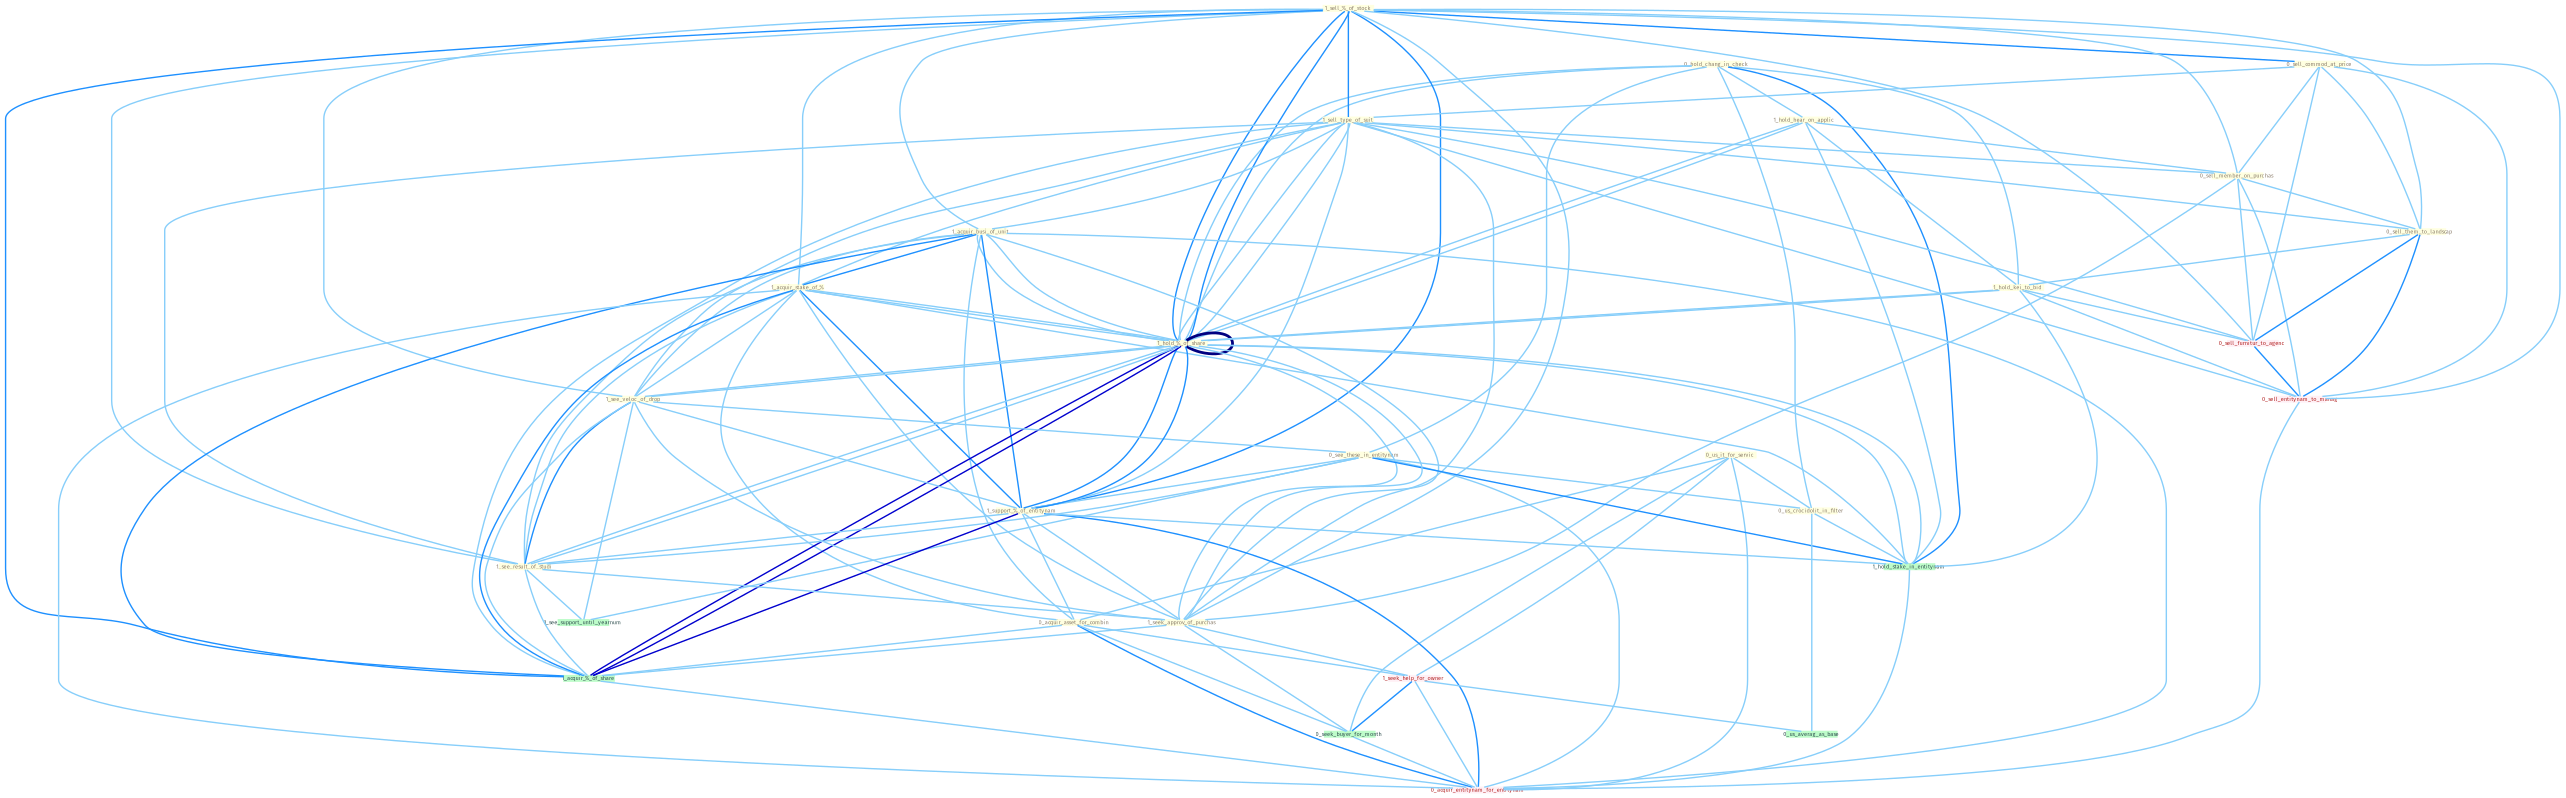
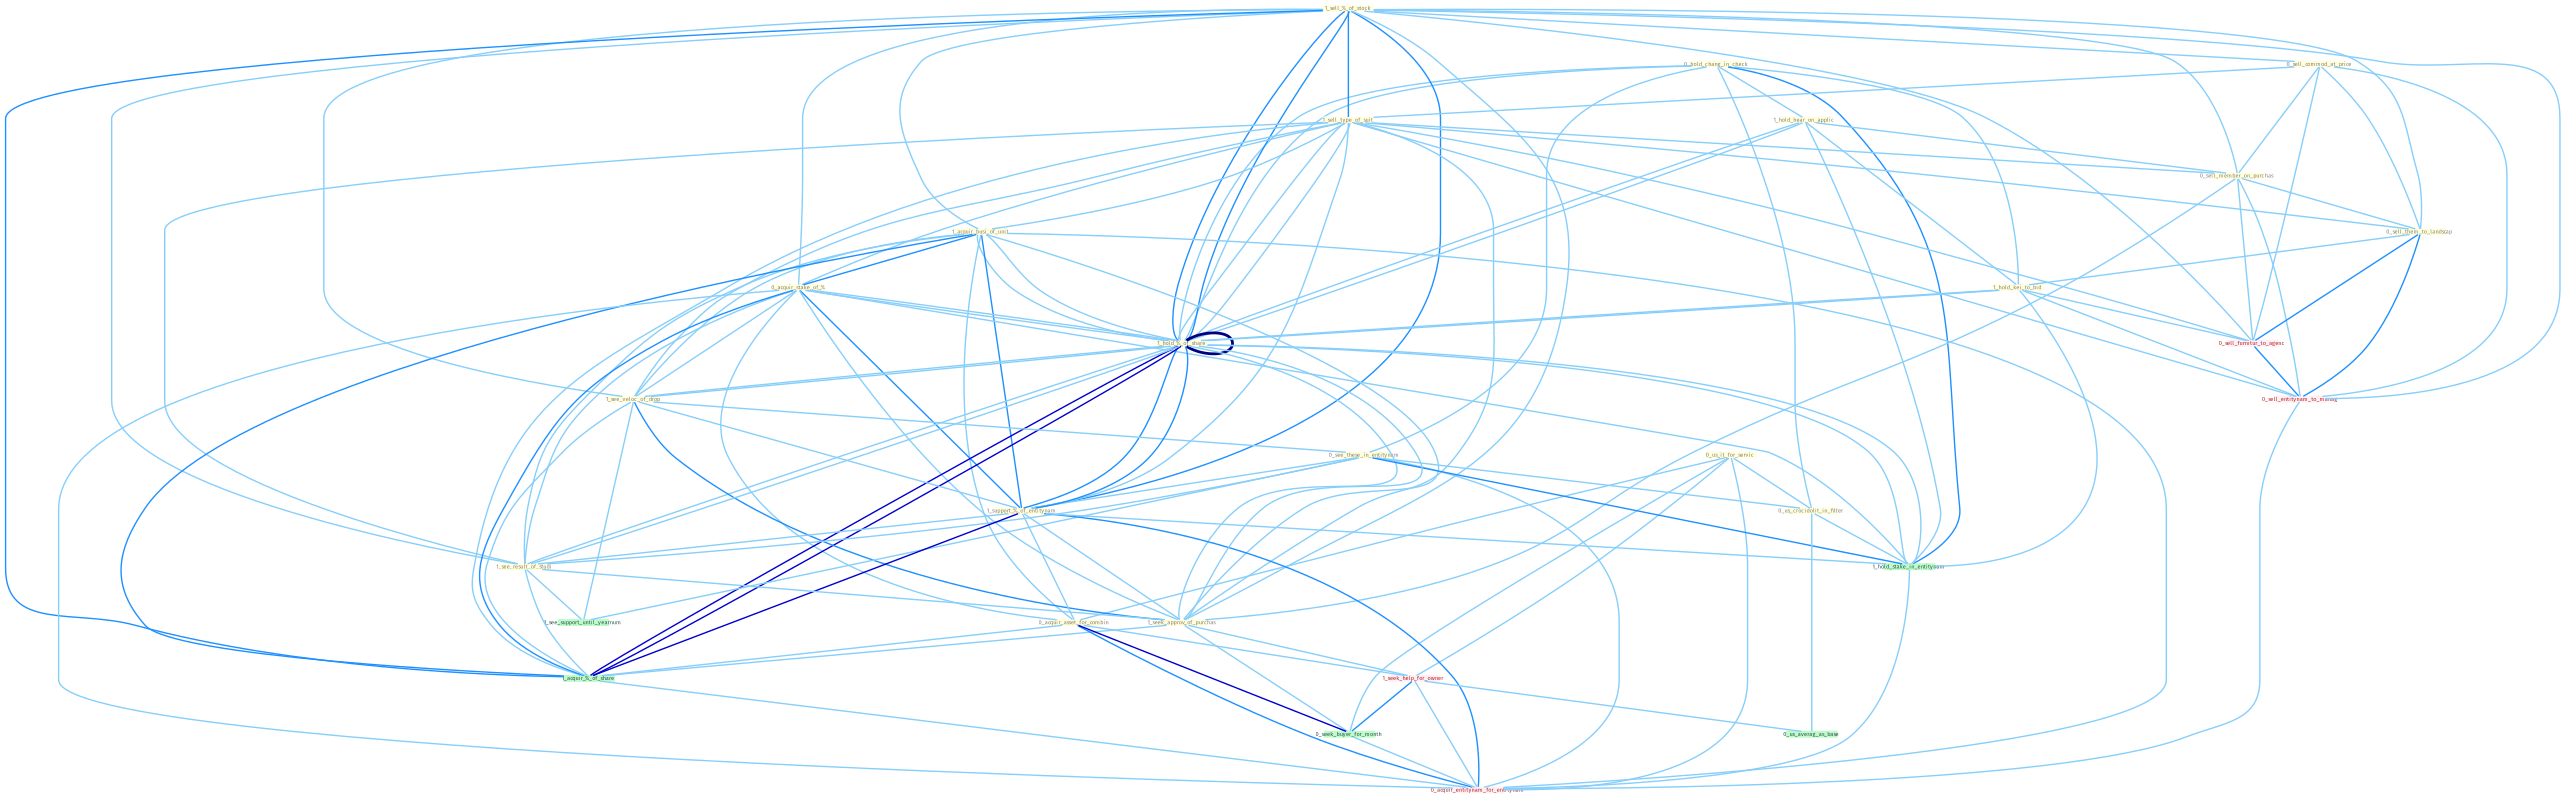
(1834, 36) -> (1834, 36)
(798, 288) -> (798, 288)
(559, 470) -> none
(847, 550) -> (847, 550)
(1212, 678) -> (1212, 678)
